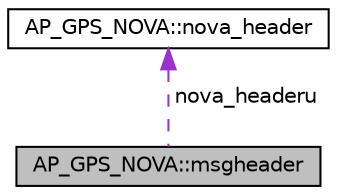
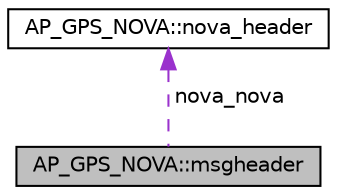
(243, 98) -> (227, 98)
